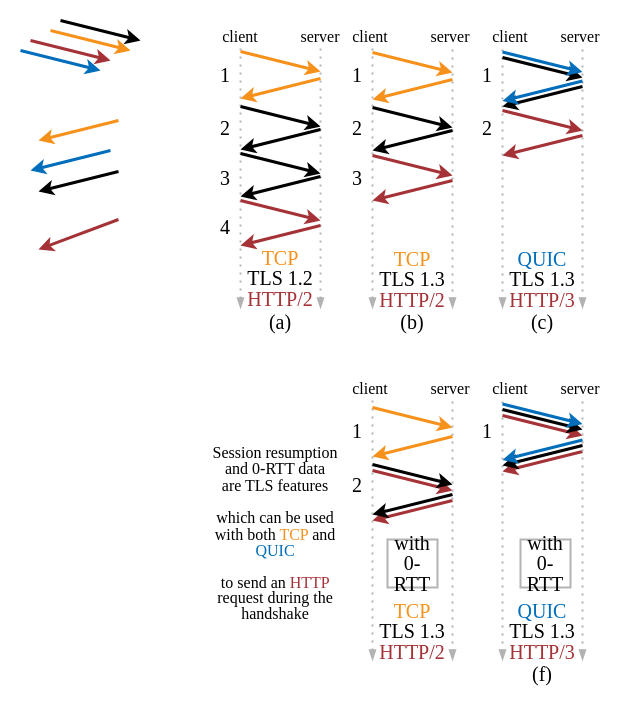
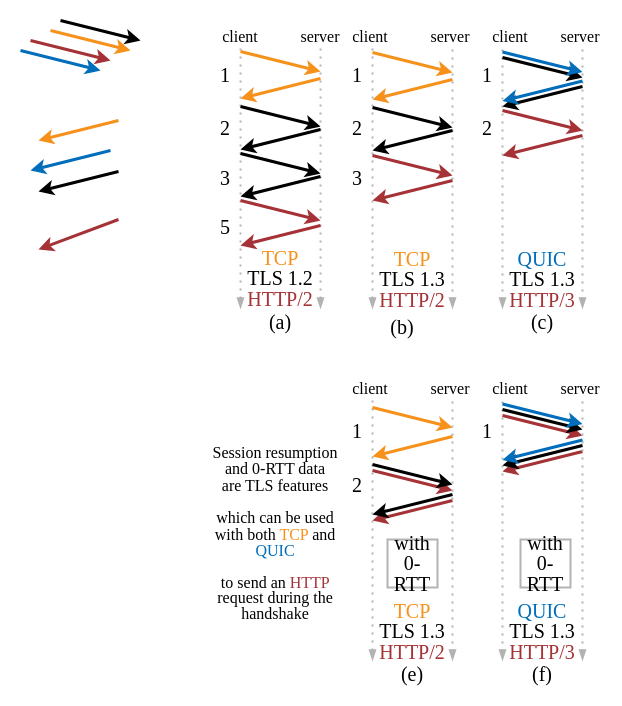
(226, 227) -> (226, 227)
(413, 323) -> (403, 328)
none -> (413, 675)
